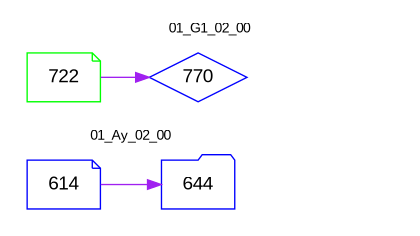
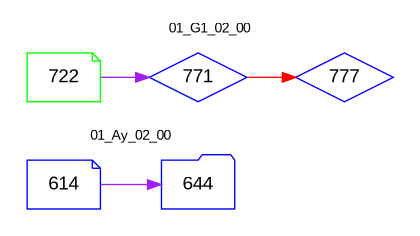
(198, 77) -> (198, 77)
none -> (344, 77)
